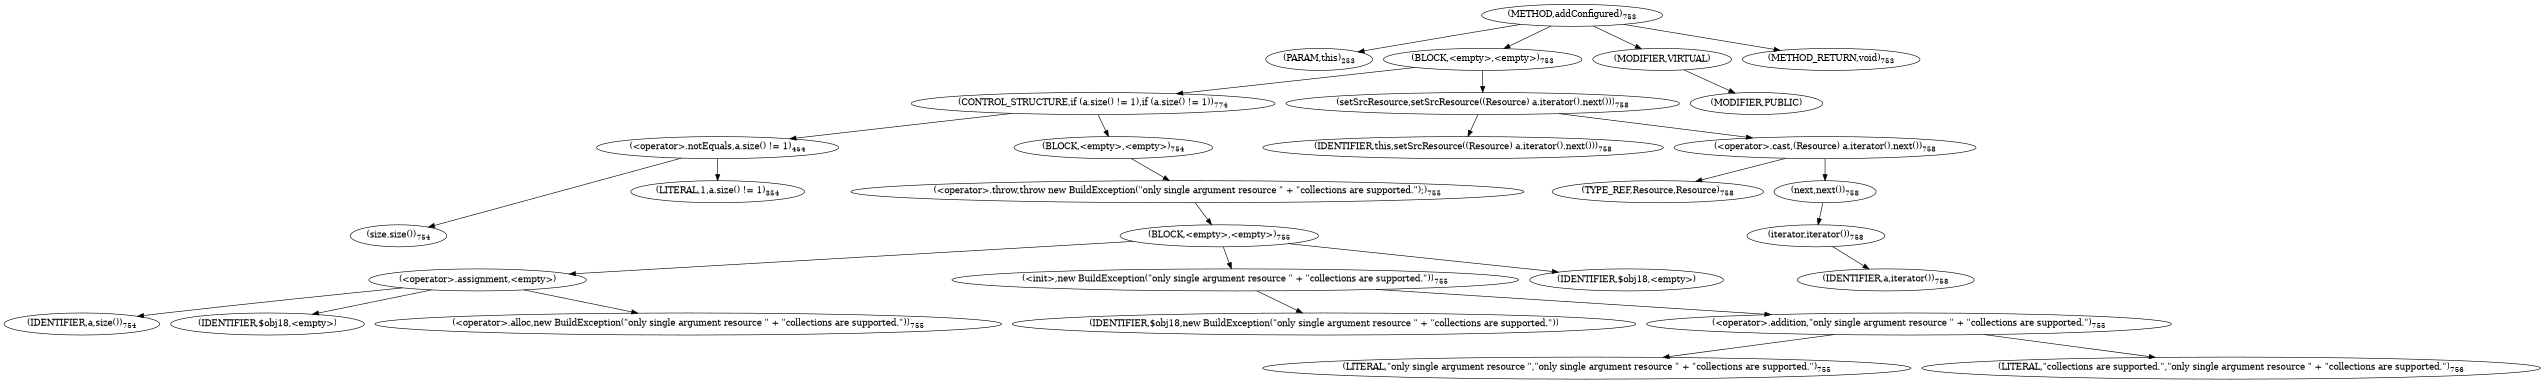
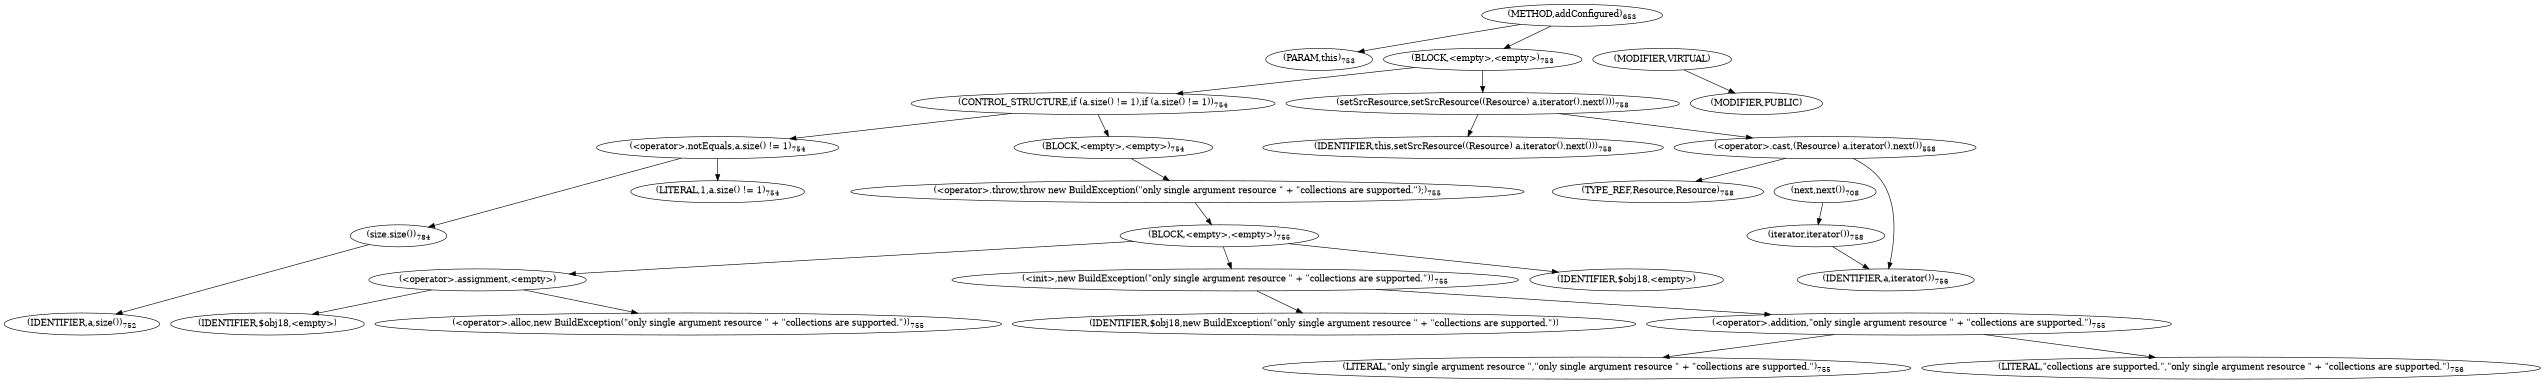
(1630, 14) -> (1630, 14)
(1615, 36) -> none
(1348, 58) -> (1348, 58)
(1831, 59) -> none
(1221, 103) -> (1221, 103)
(799, 147) -> (799, 147)
(1929, 147) -> (1929, 147)
(1825, 167) -> (1891, 203)
(772, 191) -> (772, 191)
(1852, 191) -> (1852, 191)
(424, 235) -> (424, 235)
(1942, 279) -> (1942, 279)
(273, 301) -> (246, 278)
(130, 323) -> (130, 323)
